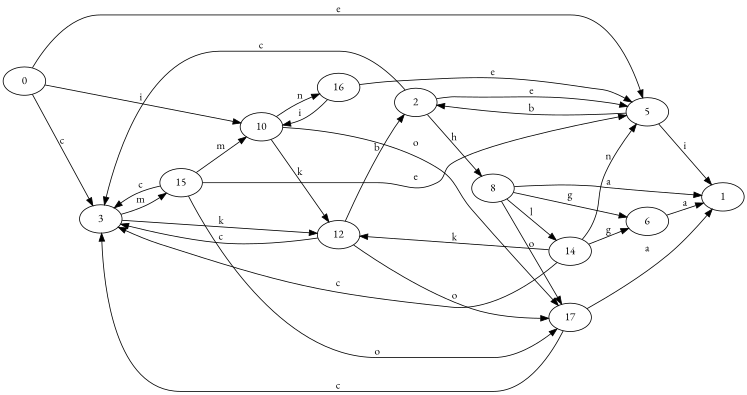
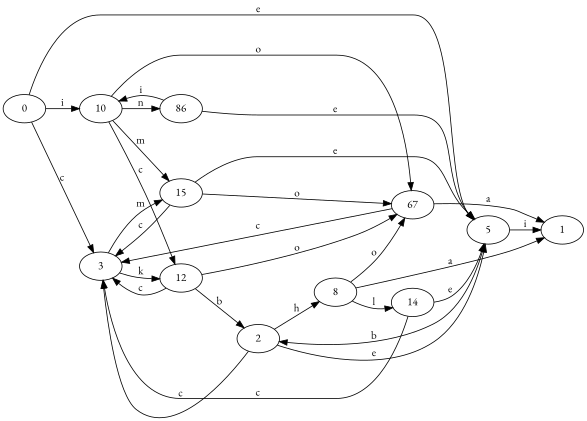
(339, 87) -> (181, 109)
(609, 156) -> (450, 289)
(218, 157) -> (138, 148)
(300, 172) -> (141, 170)
(647, 221) -> none
(458, 243) -> none
(570, 317) -> (413, 205)
